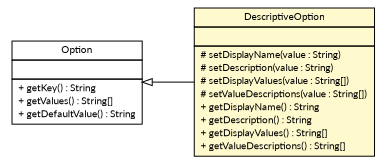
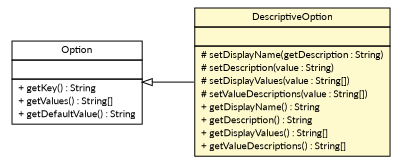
(271, 55) -> (292, 55)
